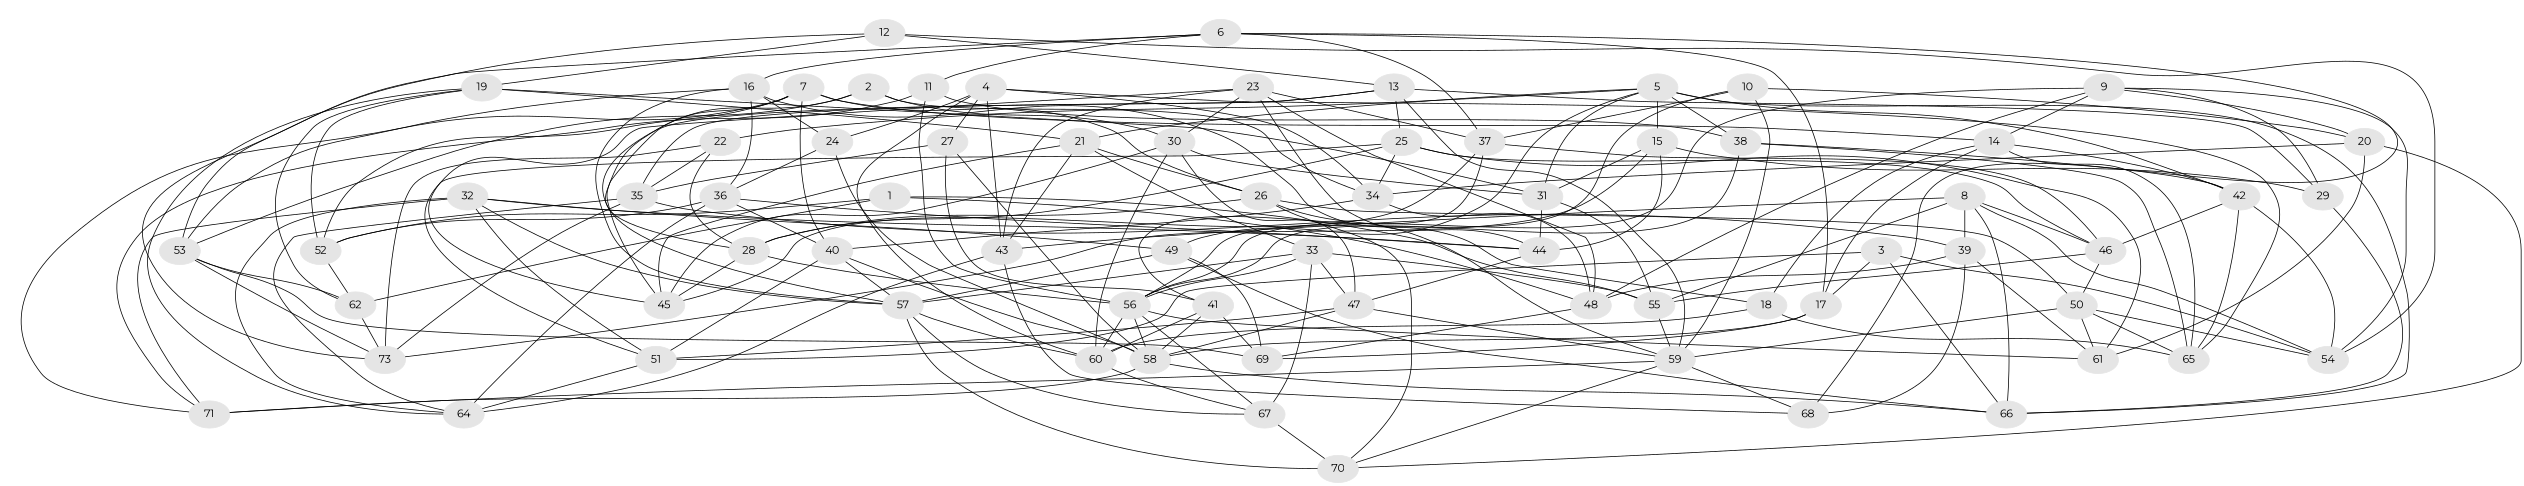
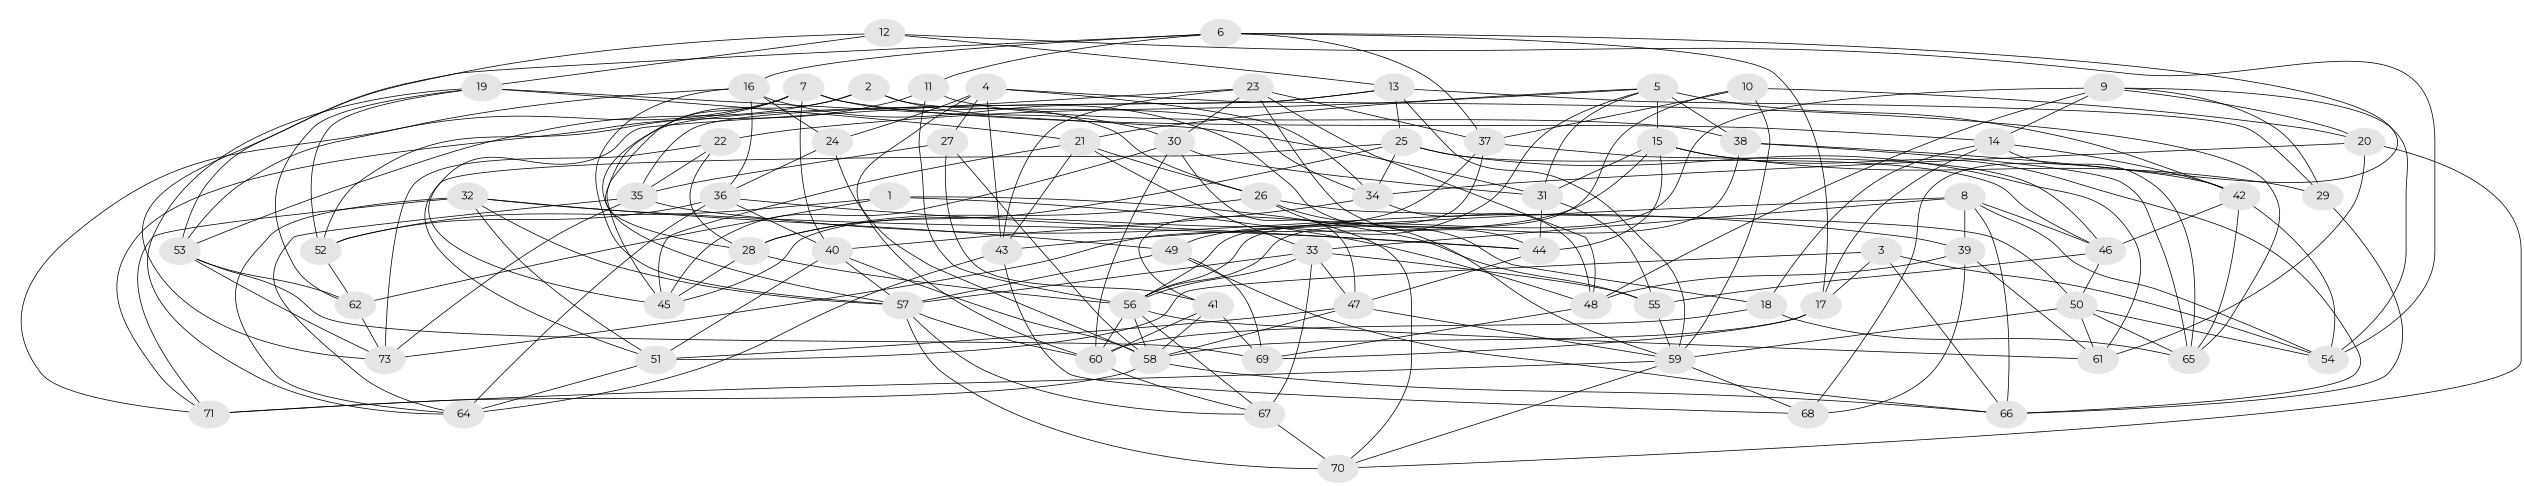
(2341, 163) -> (2217, 225)
(1816, 249) -> (1654, 222)
